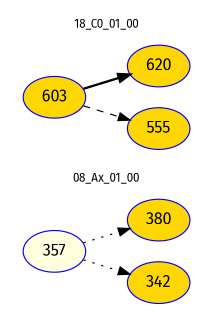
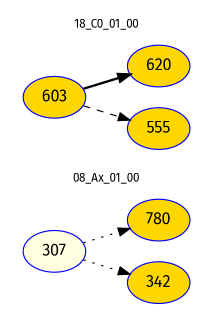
(159, 220) -> (159, 220)
(54, 251) -> (54, 251)
